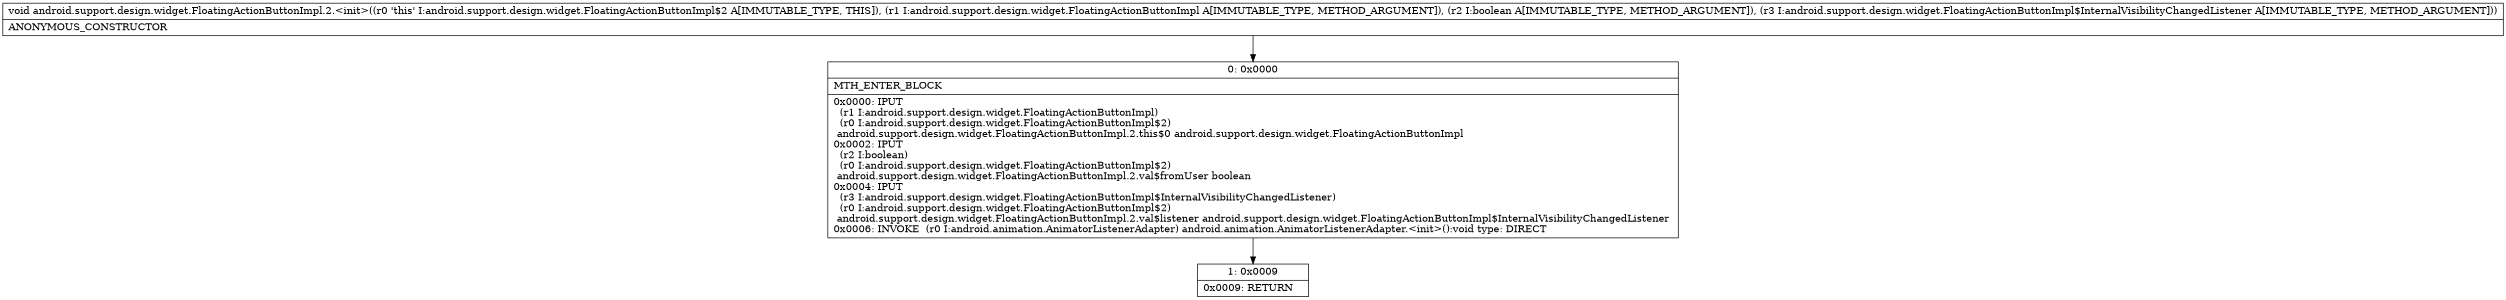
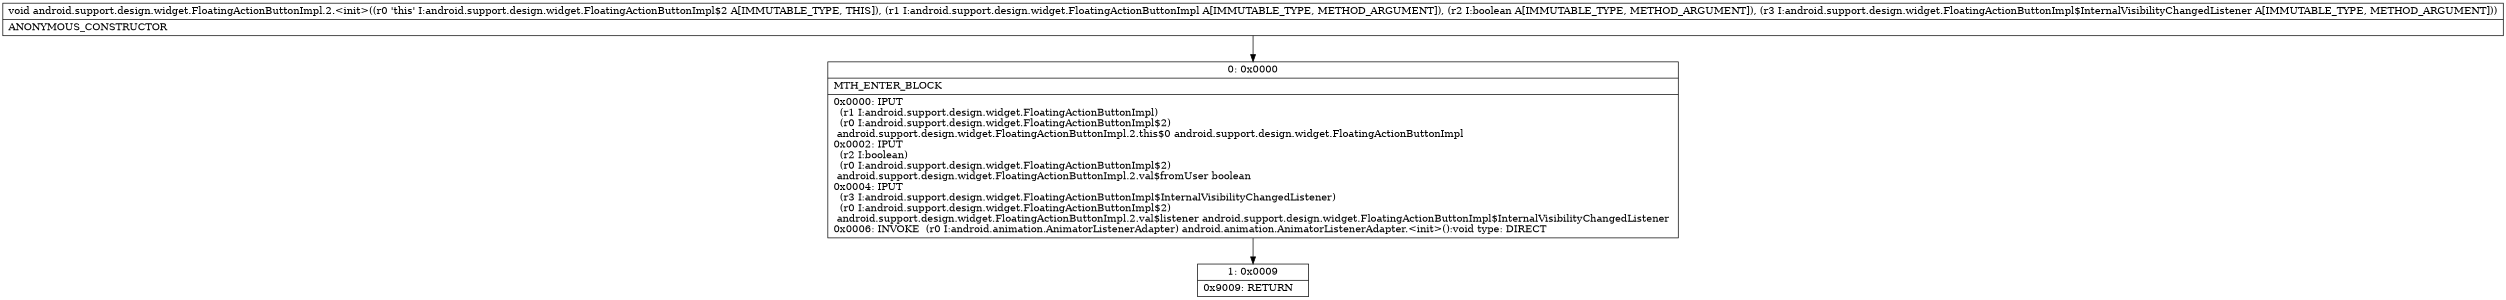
(1253, 288) -> (1253, 288)
